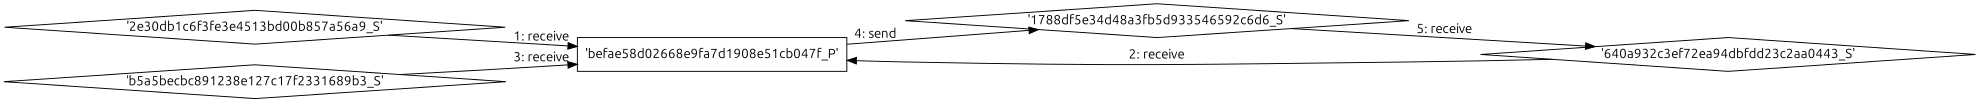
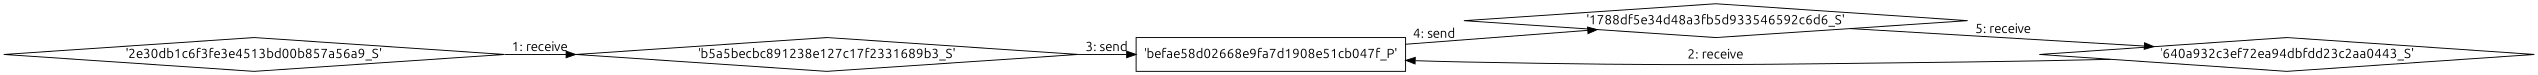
(478, 41) -> (535, 54)
(542, 58) -> (1107, 47)
